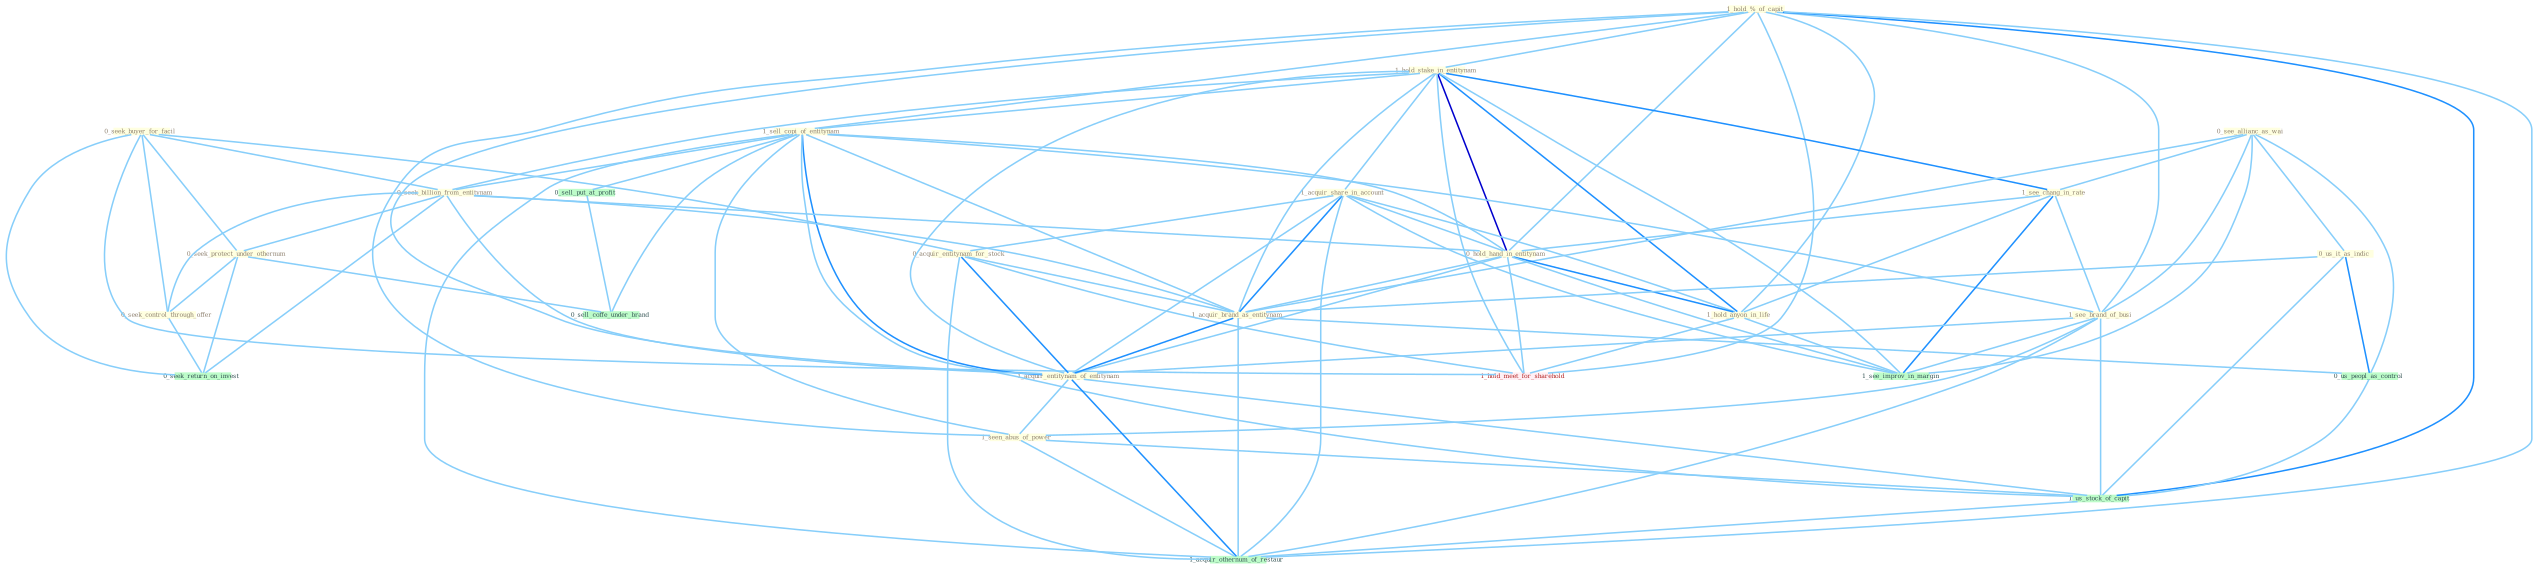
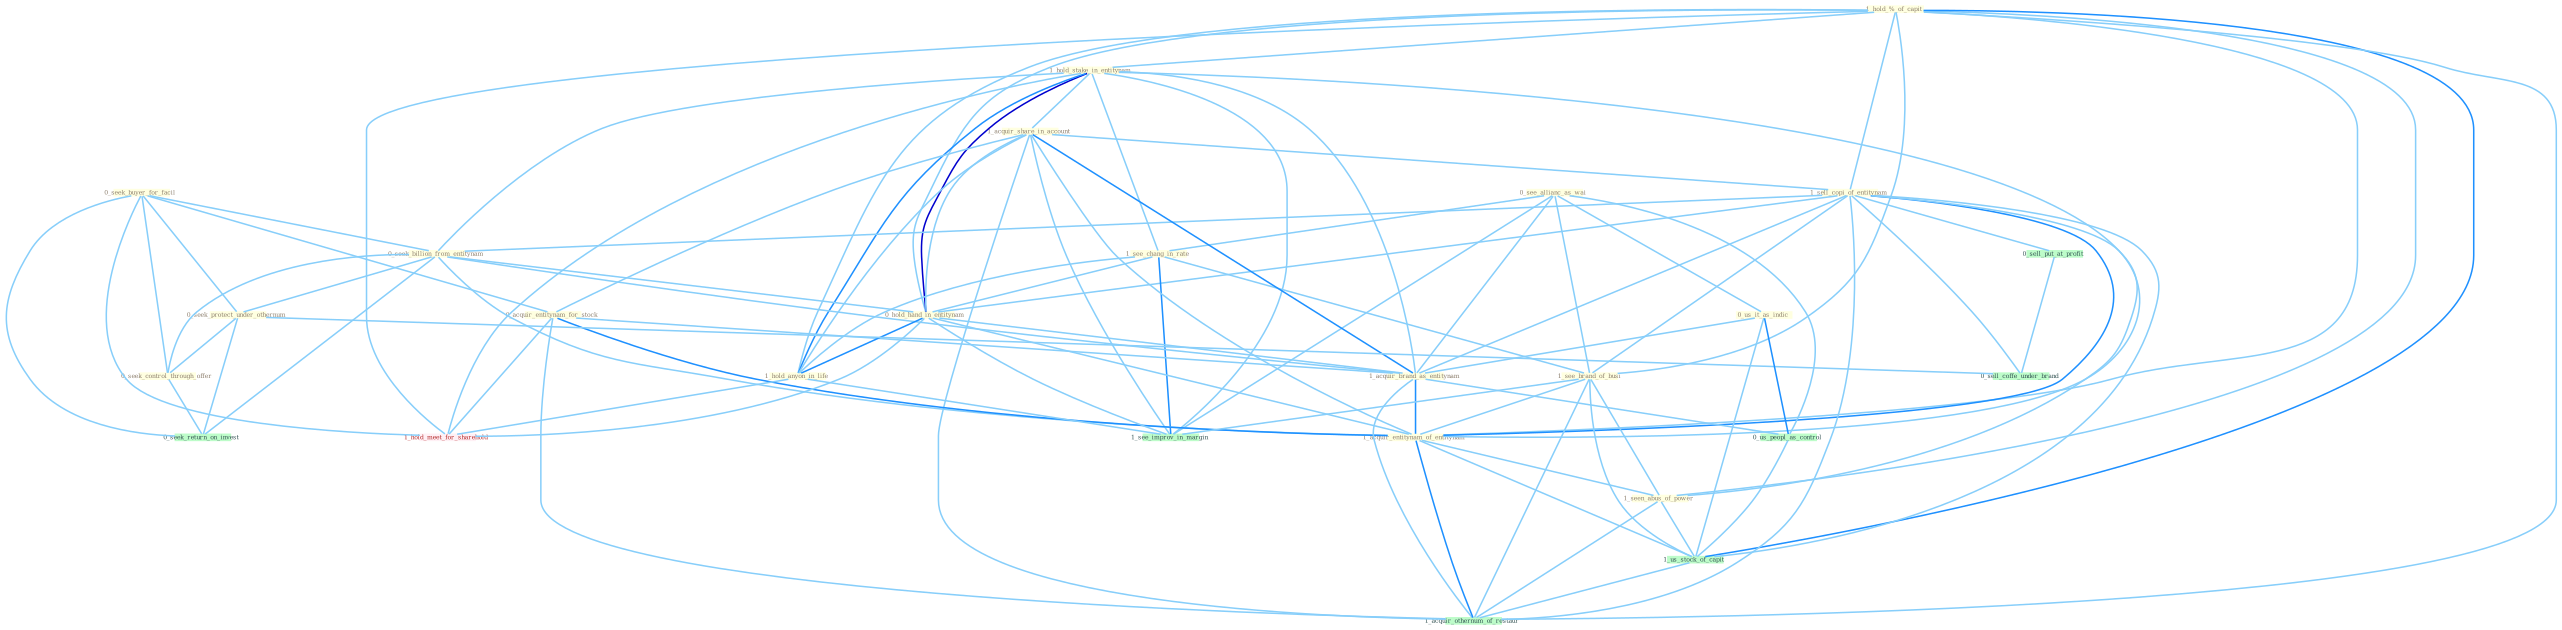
(1120, 101) -> (1440, 162)
(1747, 128) -> (1125, 162)
